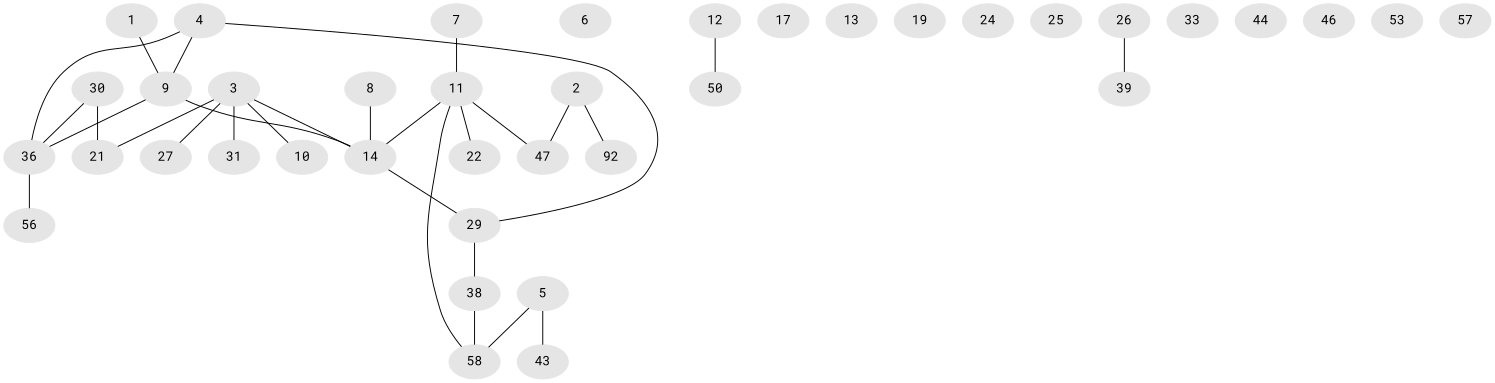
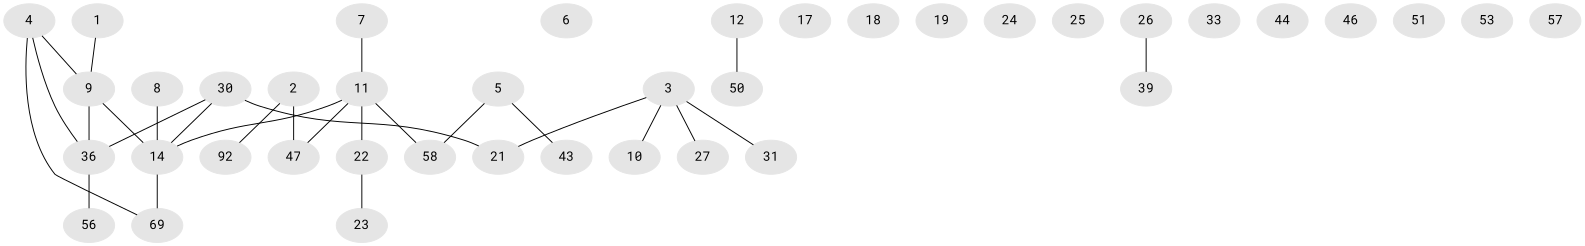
(852, 21) -> (873, 21)
none -> (1419, 21)
(302, 123) -> (191, 123)
none -> (362, 225)
(475, 225) -> (157, 225)
(475, 294) -> none
